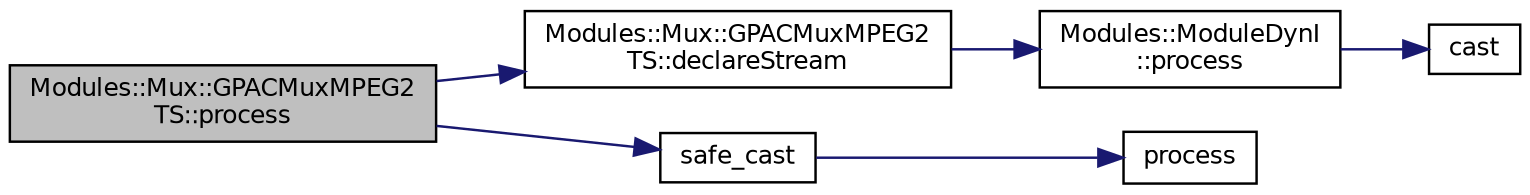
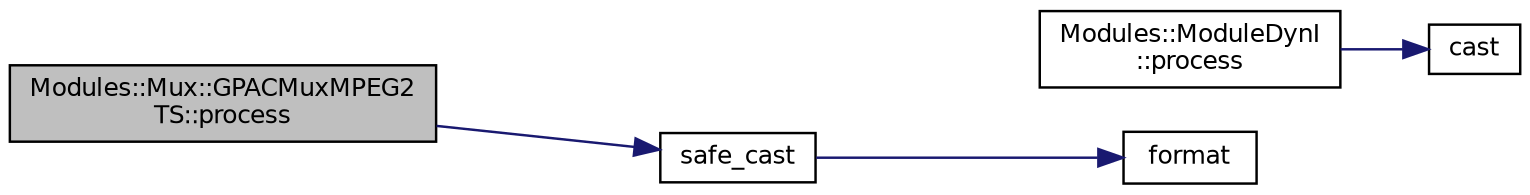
(738, 49) -> none
(1190, 158) -> (1190, 158)
